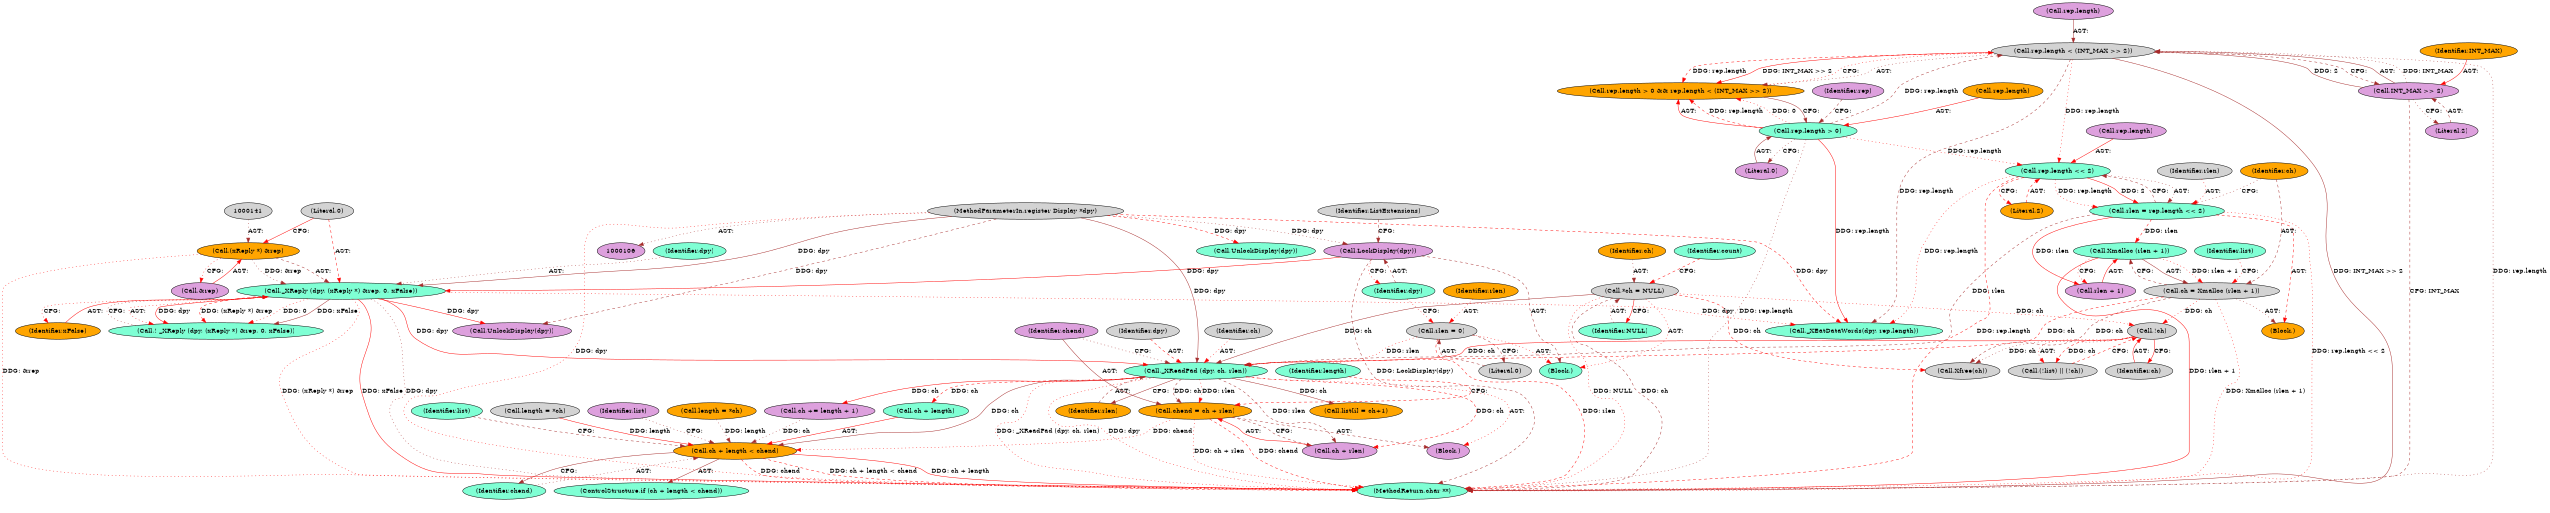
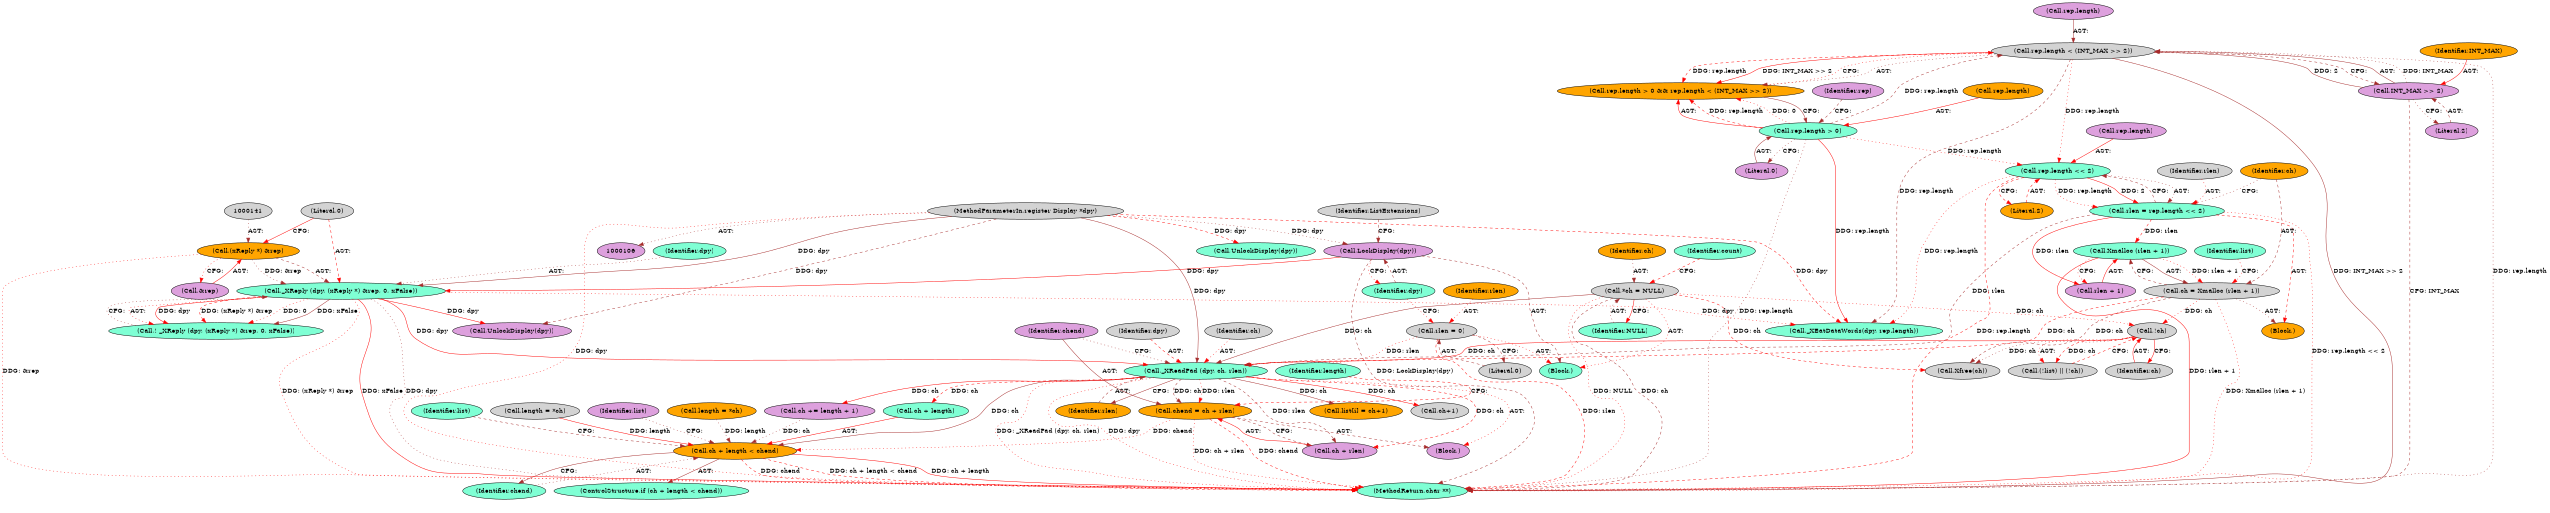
(58, 331) -> none
none -> (1440, 411)
